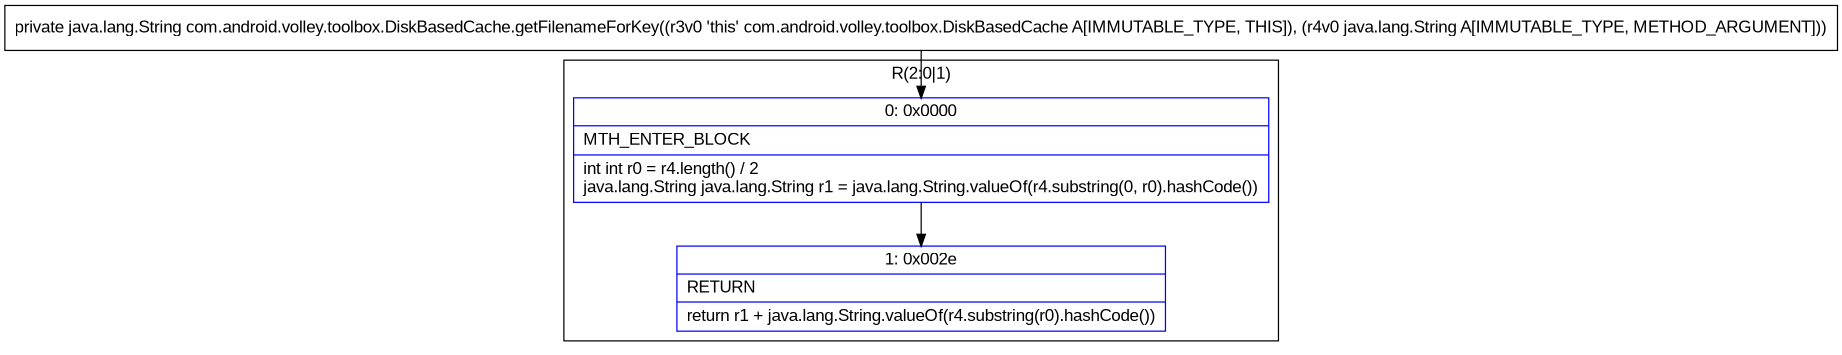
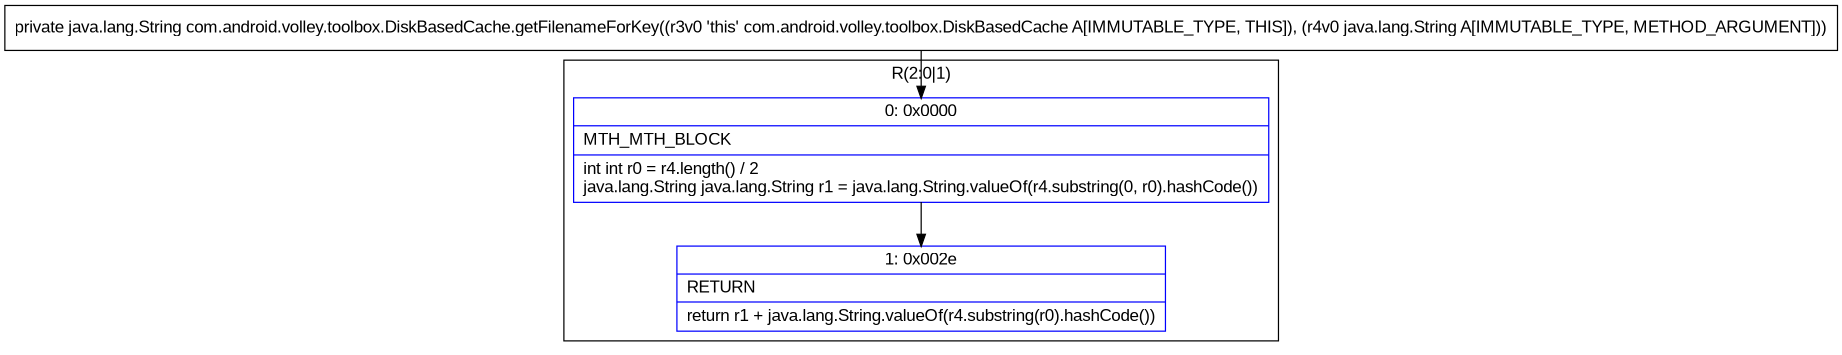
(667, 140) -> (657, 140)
